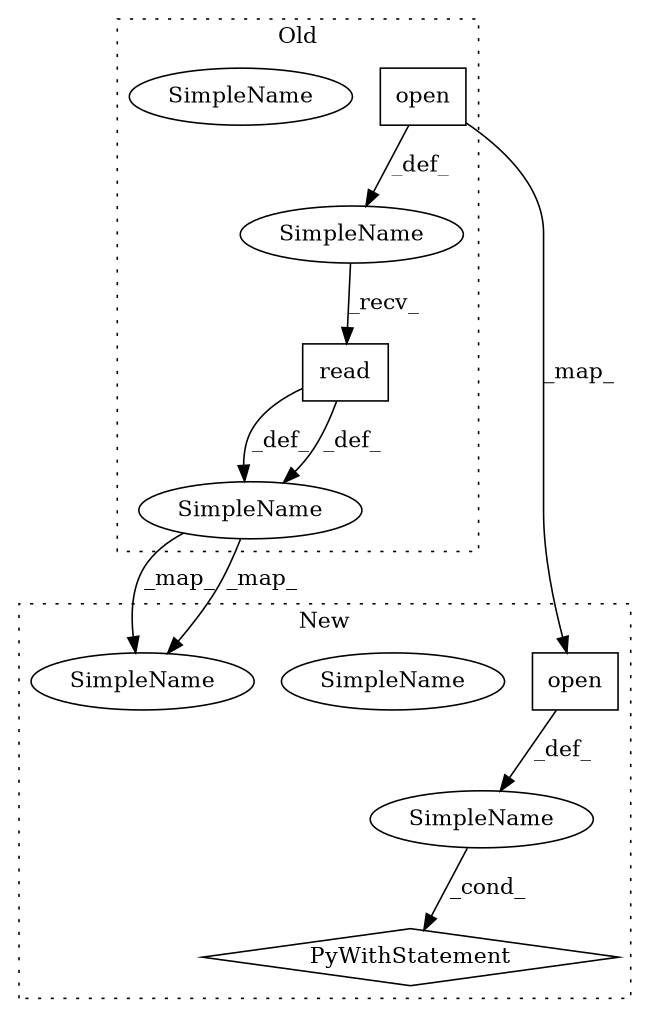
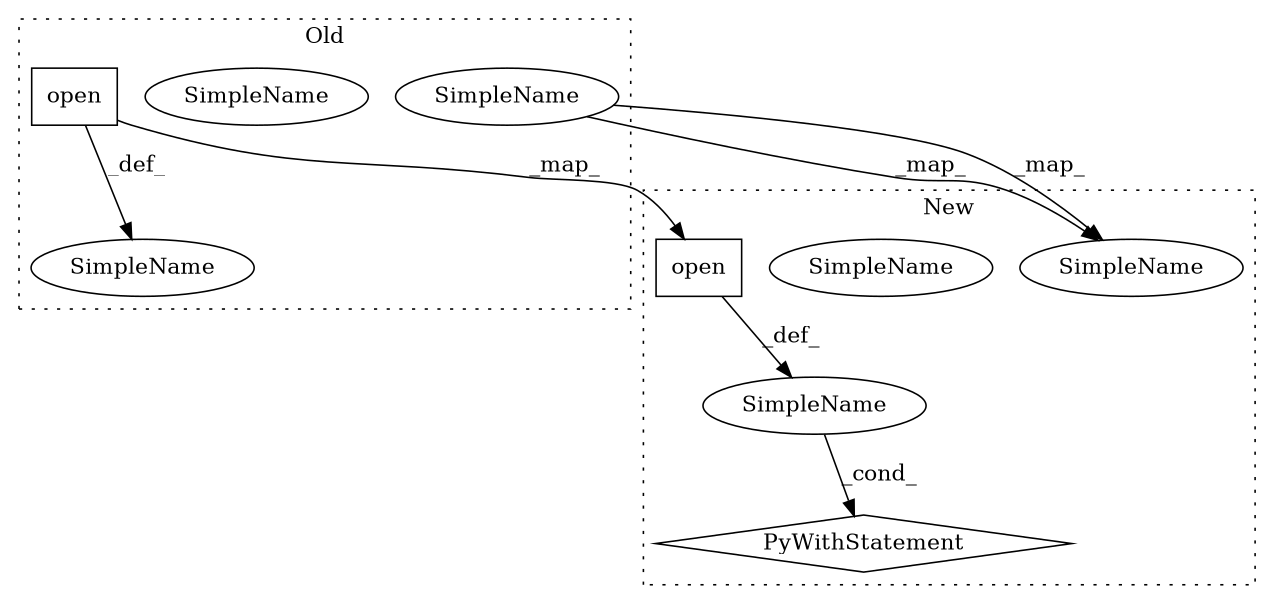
(345, 372) -> none
